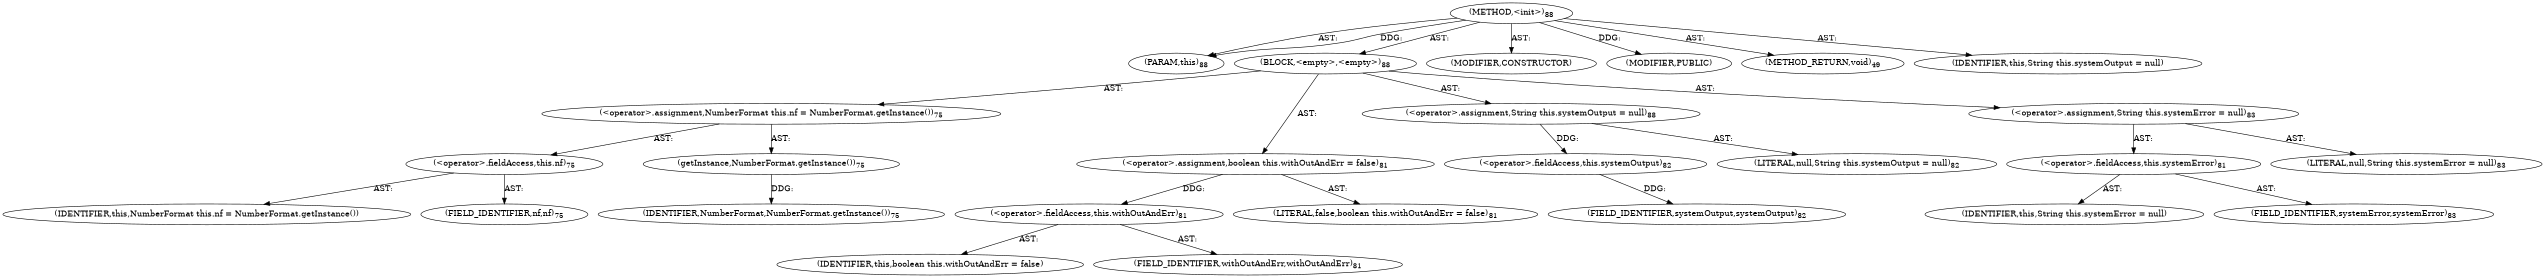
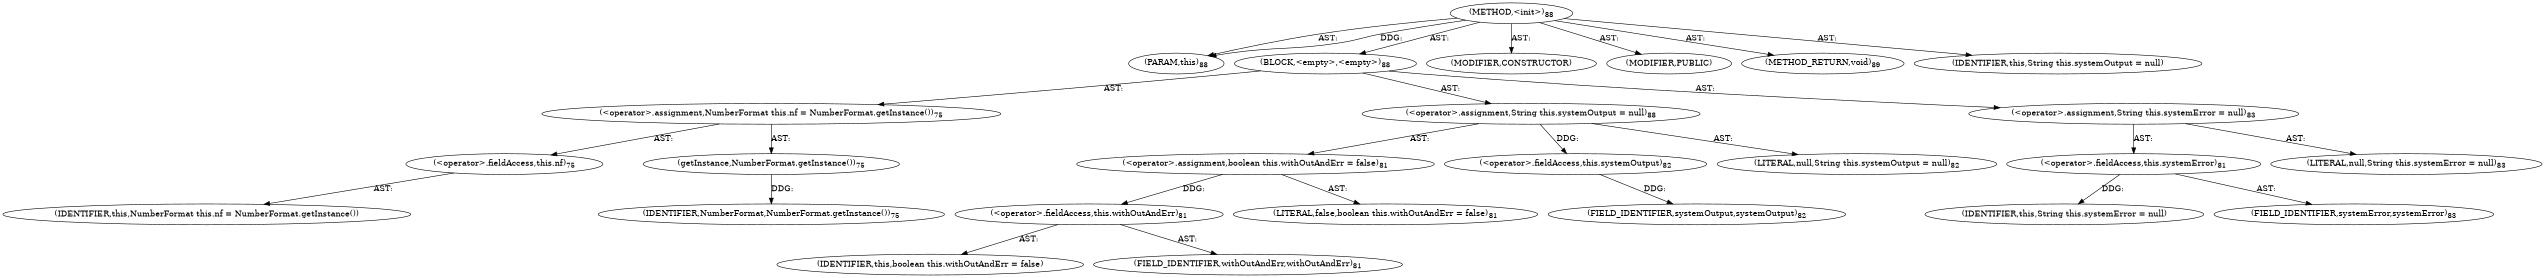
(1611, 38) -> (1611, 38)
(1876, 63) -> (1876, 63)
(1292, 111) -> (1396, 138)
(2114, 189) -> (2114, 189)
(504, 214) -> none
